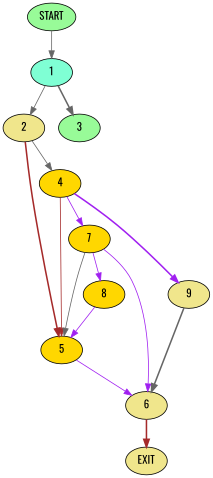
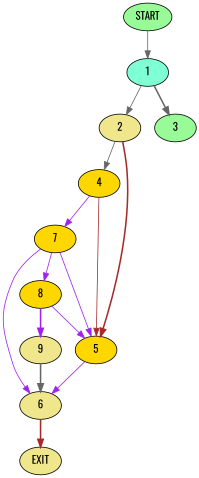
(126, 232) -> (41, 318)
(74, 290) -> (74, 291)
